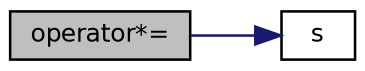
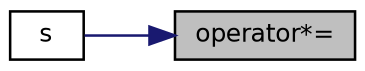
(223, 36) -> (117, 36)
